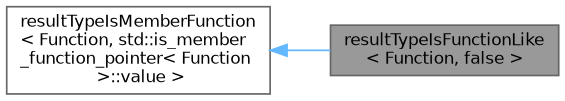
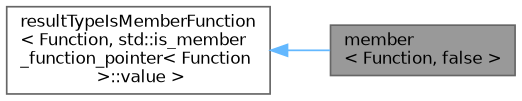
(445, 50) -> (423, 50)
